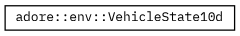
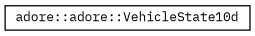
(120, 18) -> (128, 18)
